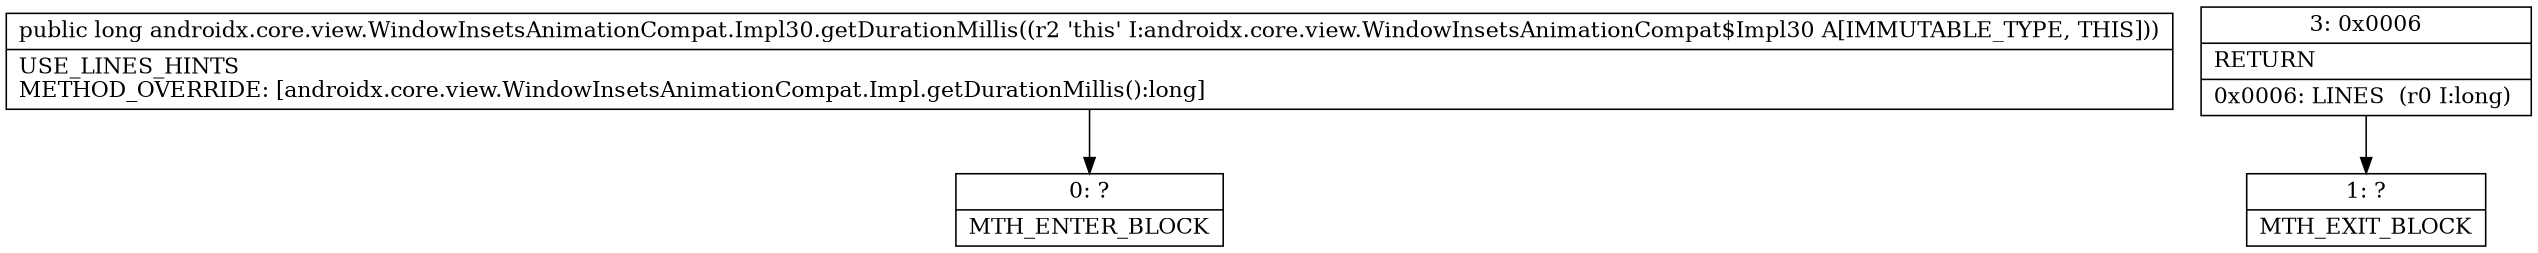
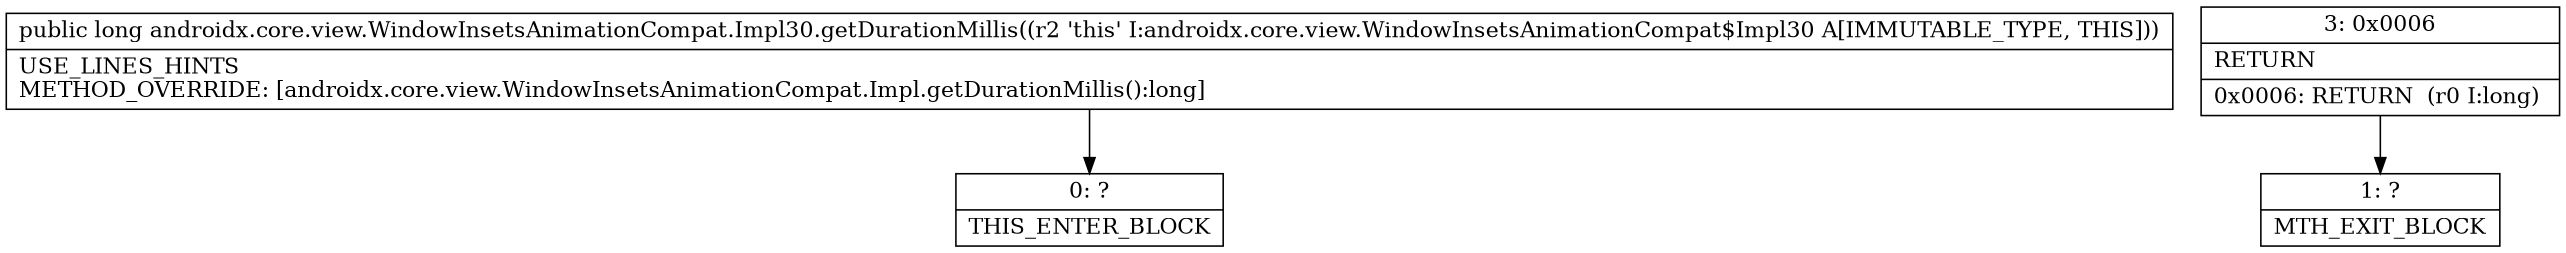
(2366, 97) -> (2380, 97)
(1090, 227) -> (1090, 227)
